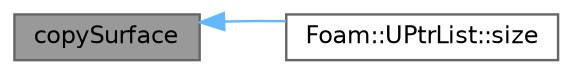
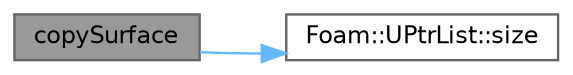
(255, 21) -> (231, 53)
